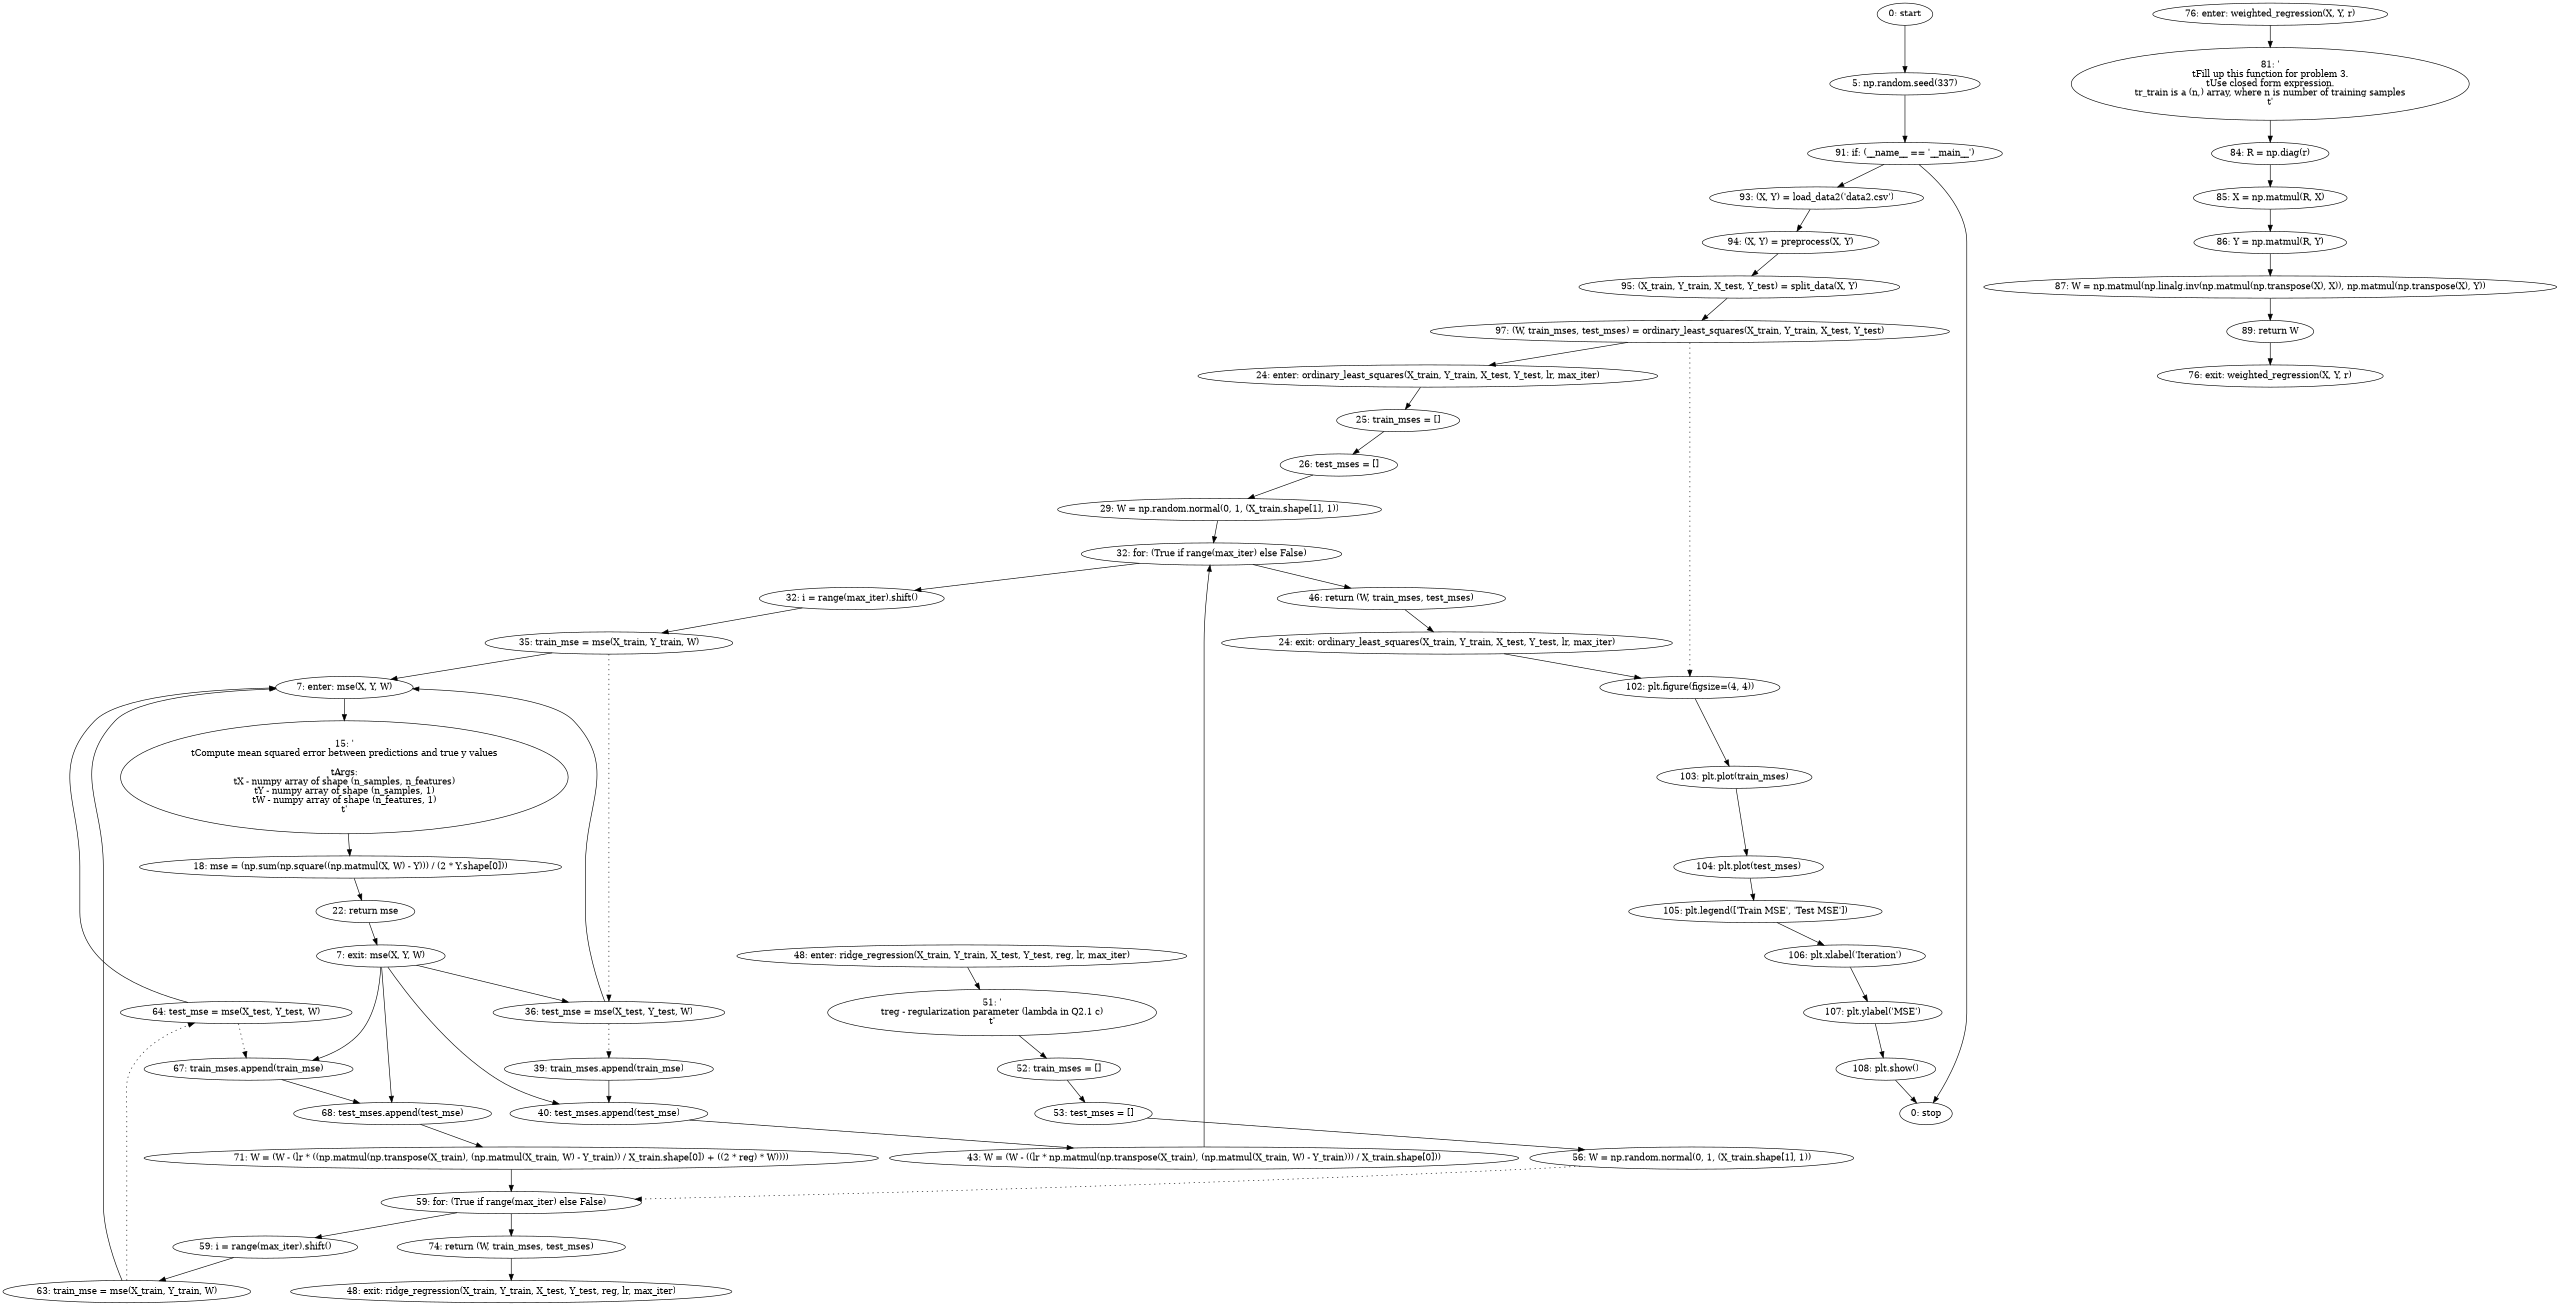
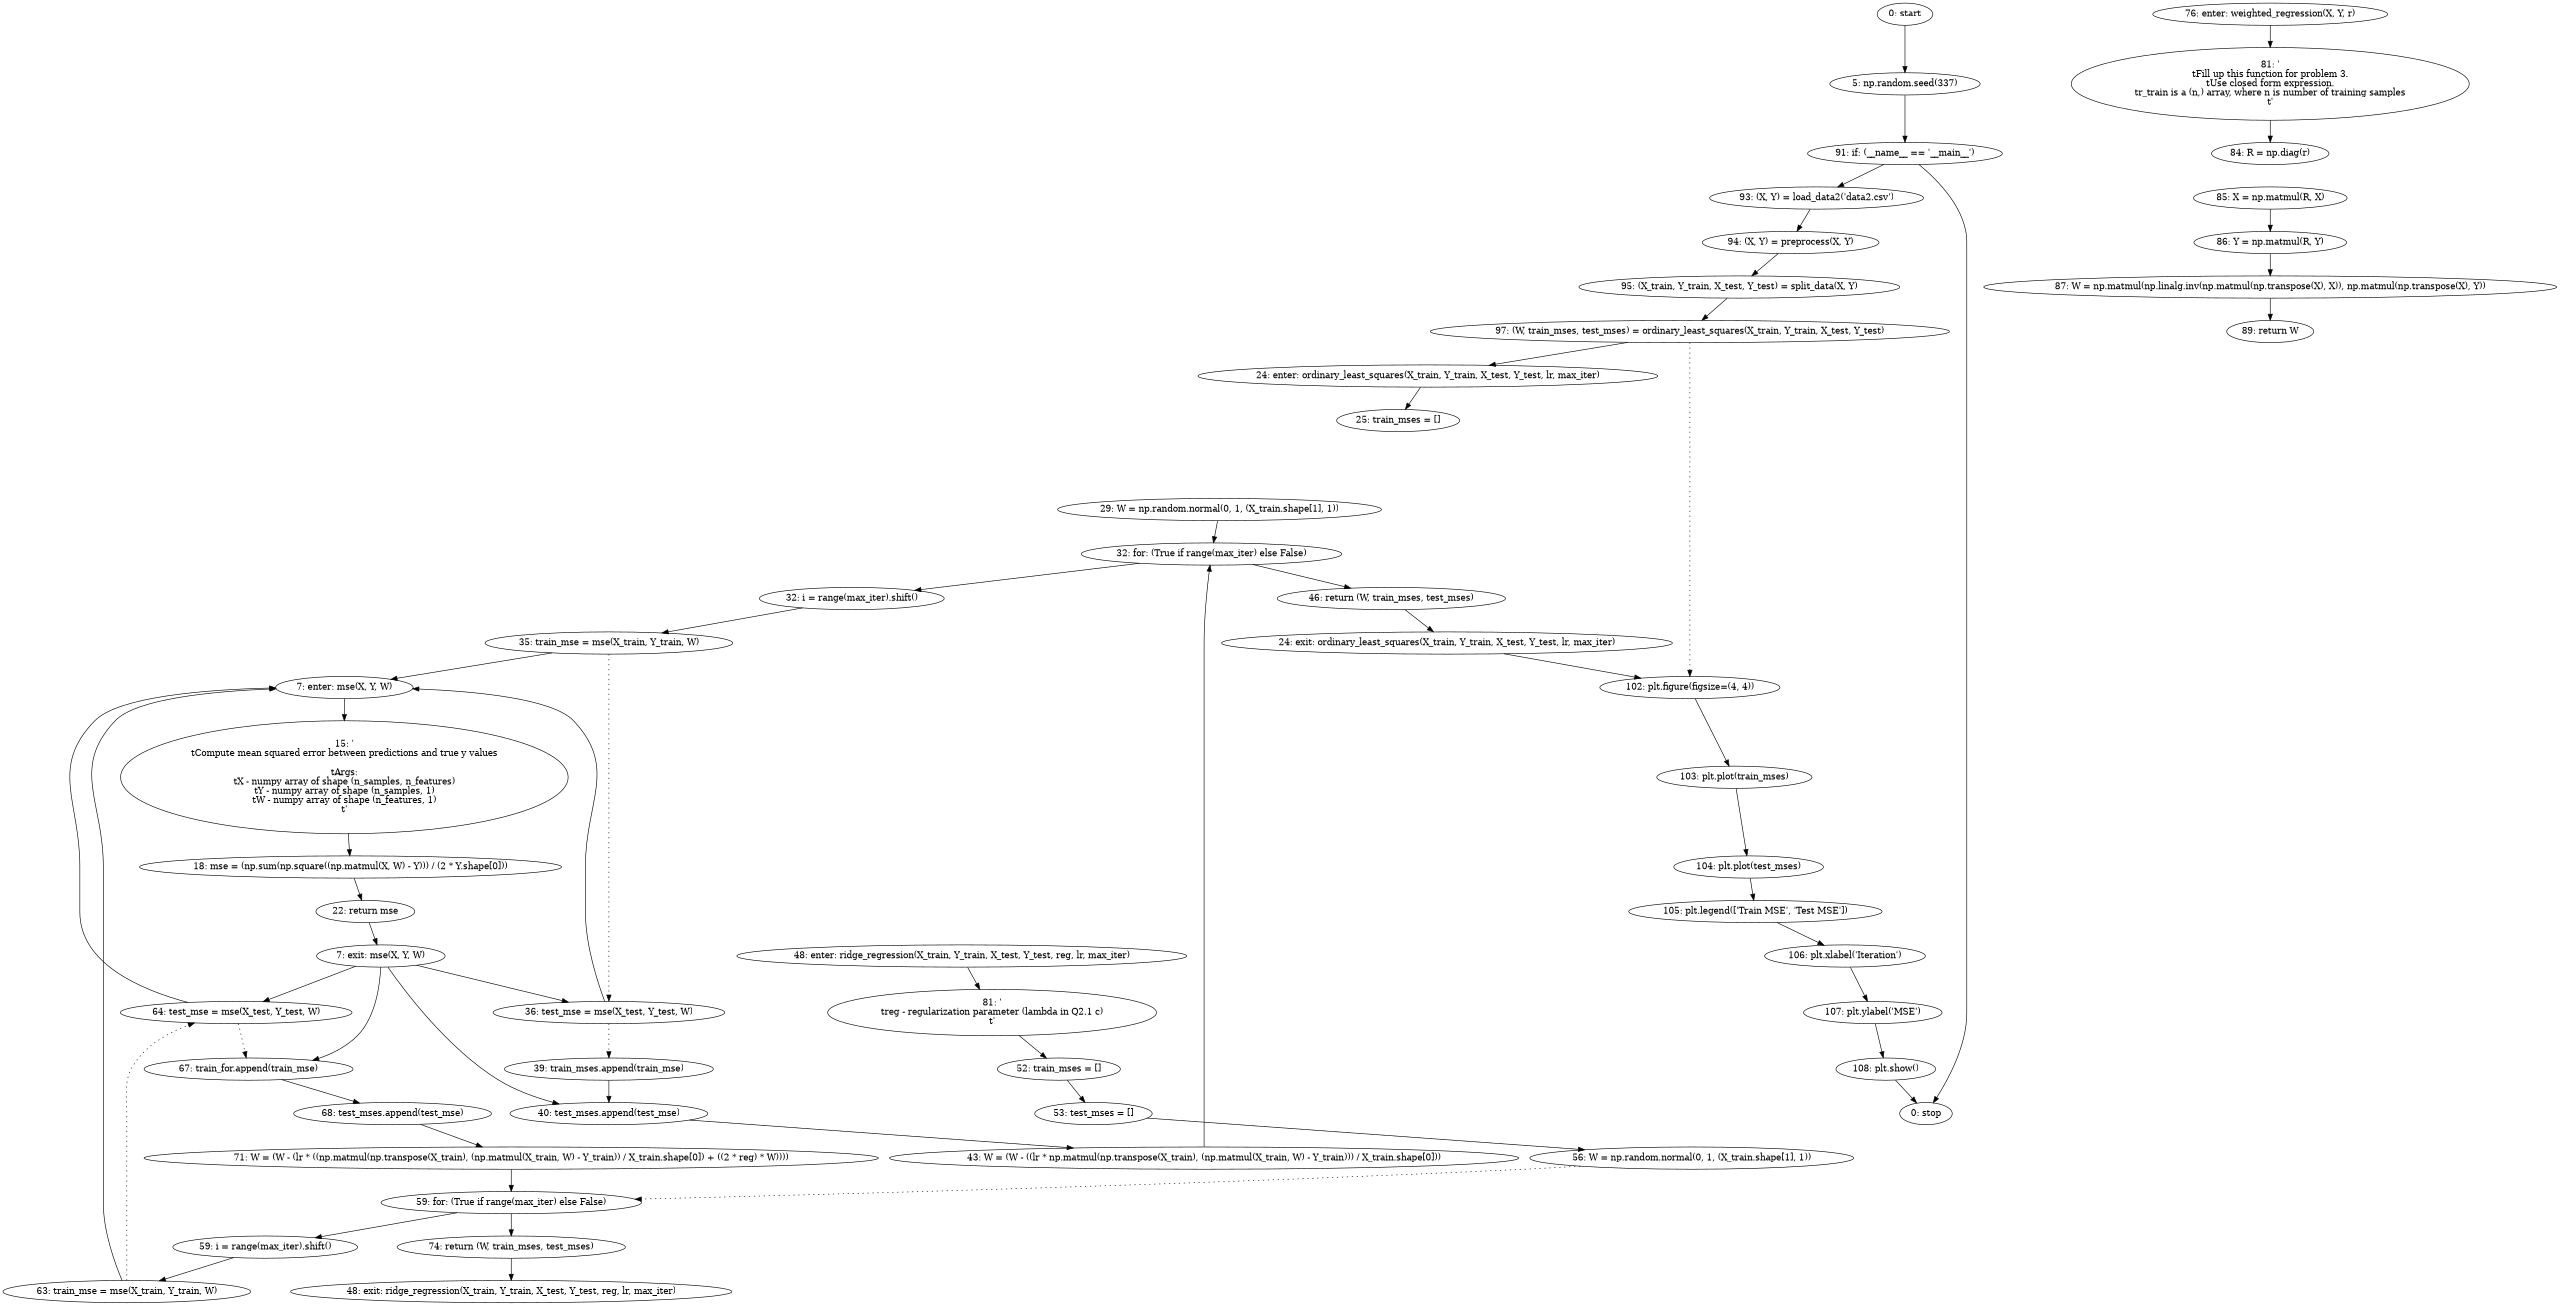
(2270, 173) -> none
(2270, 376) -> none
(1339, 465) -> none
(992, 1013) -> (992, 1013)
(386, 1032) -> (312, 983)
(249, 1069) -> (249, 1069)
